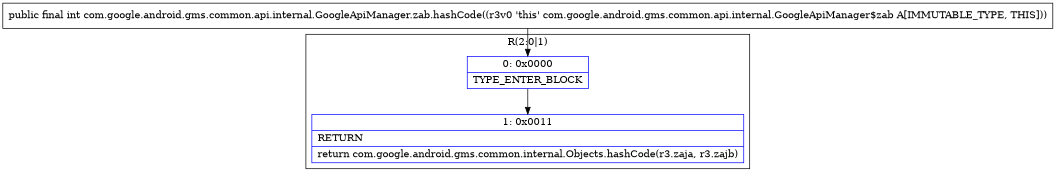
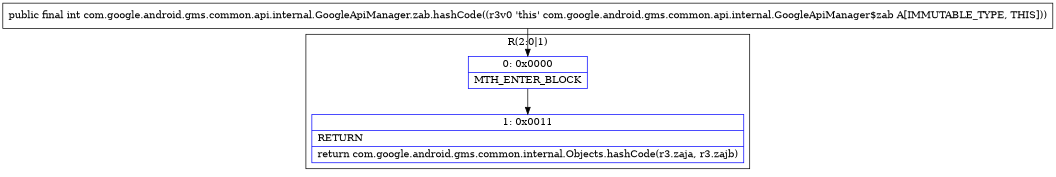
(528, 80) -> (528, 80)
